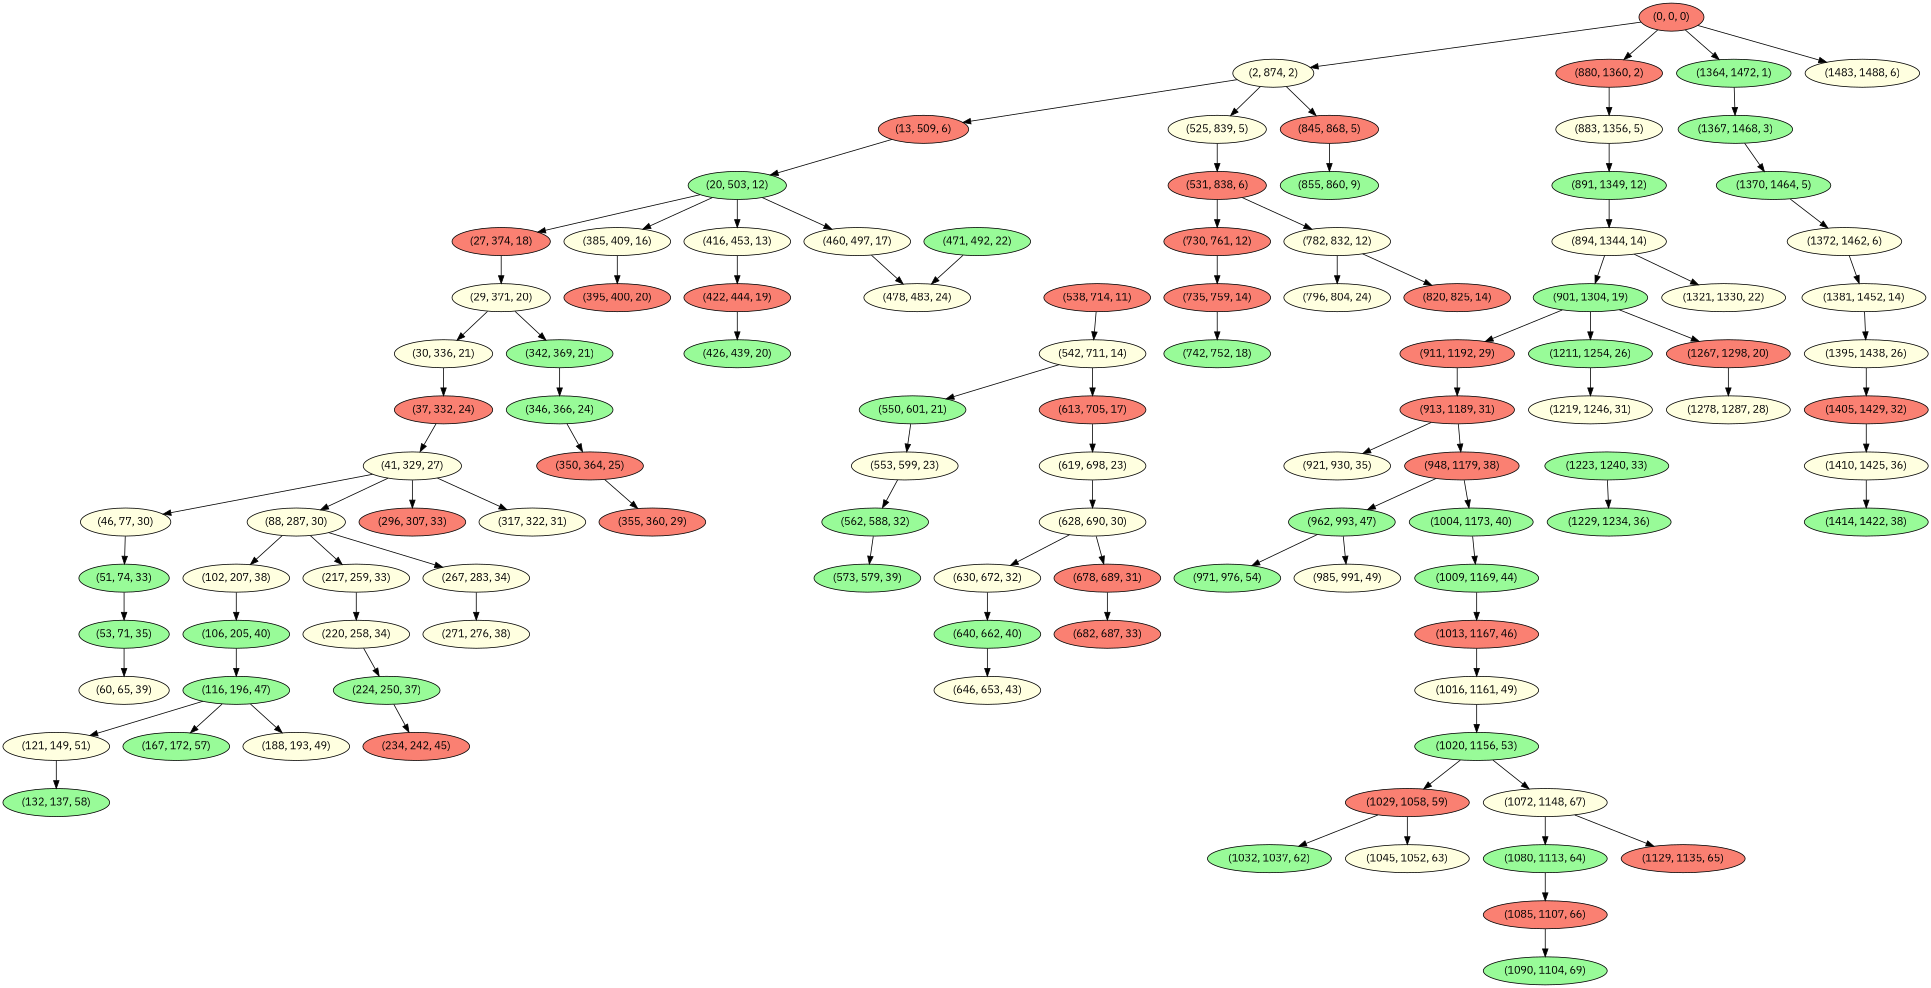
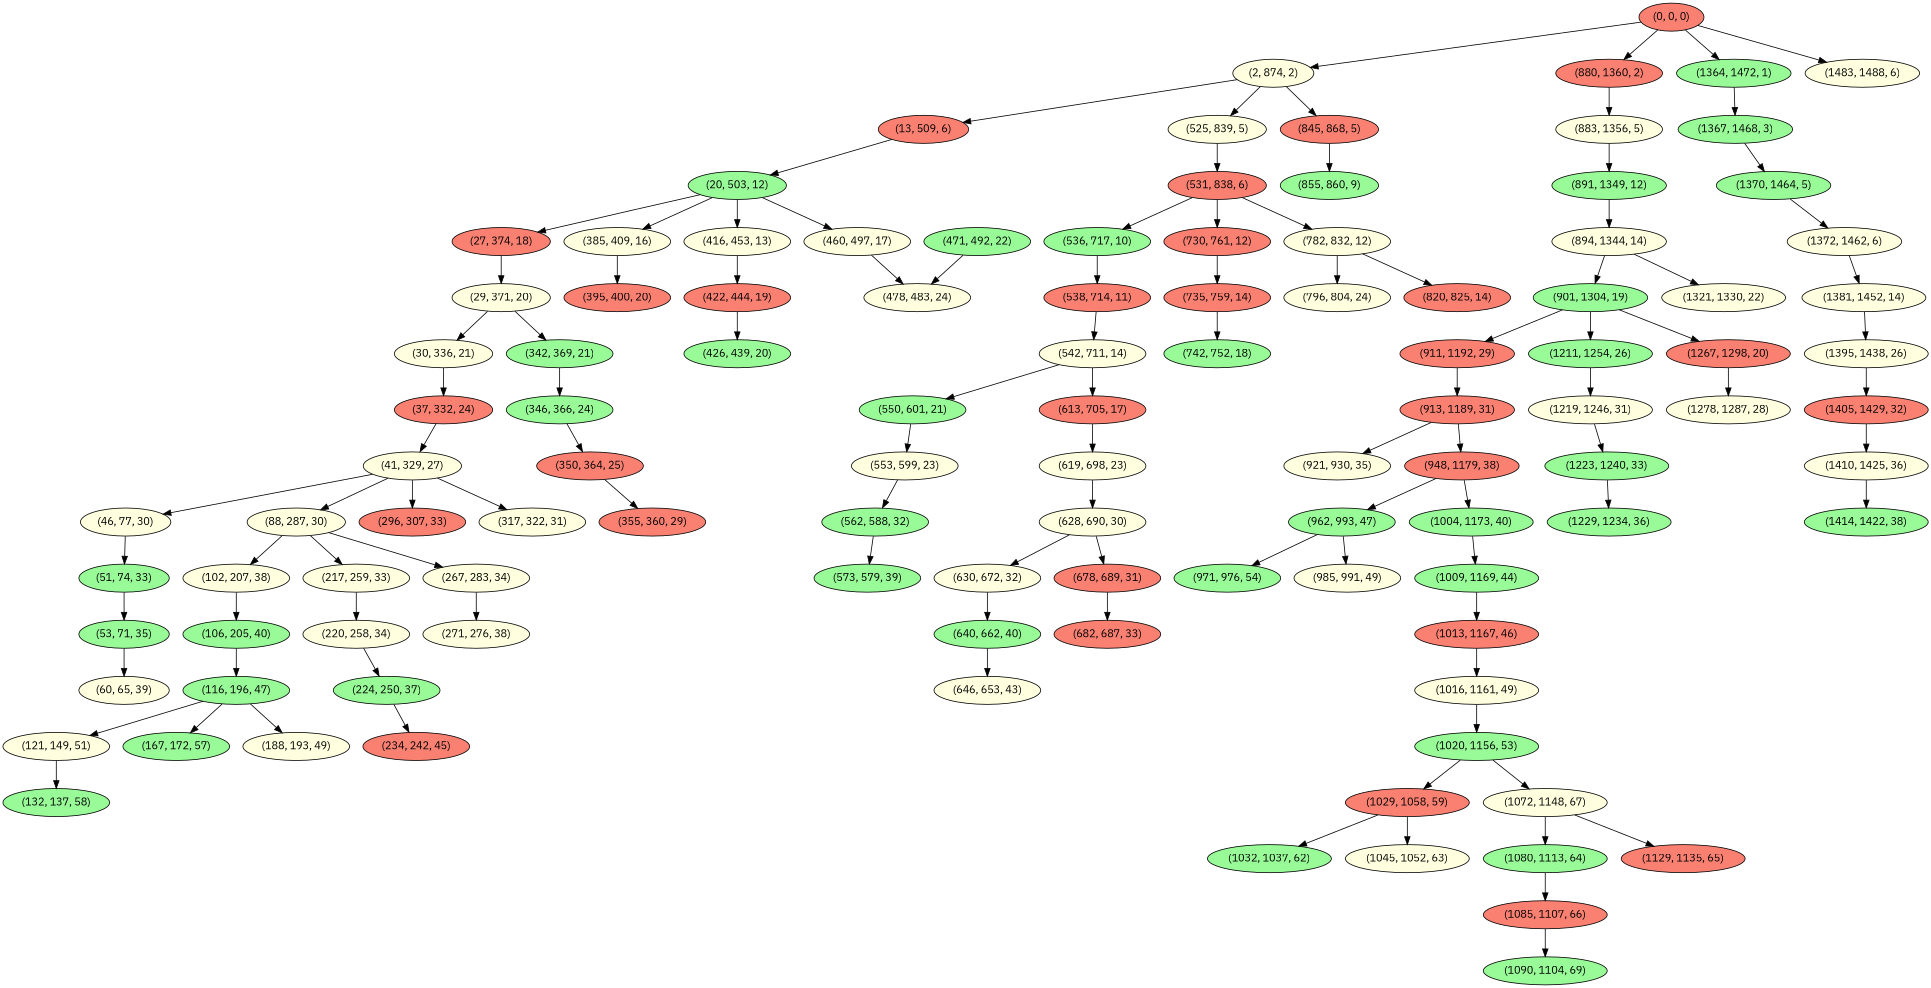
none -> (1097, 242)
none -> (1598, 434)
